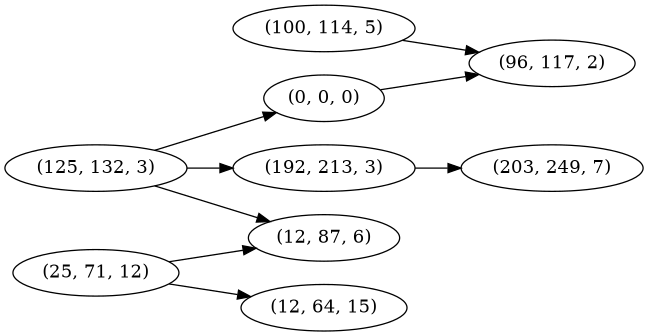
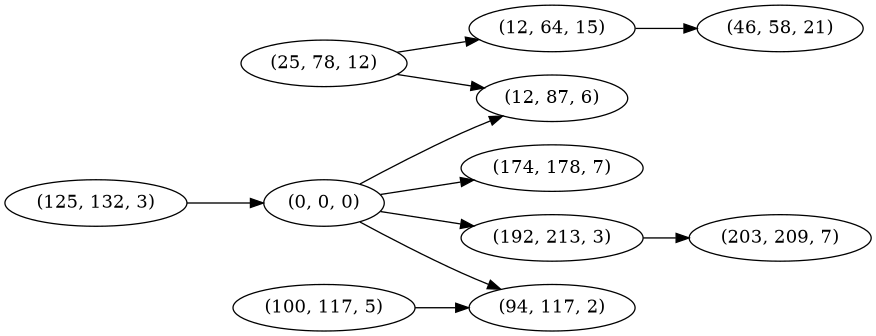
(324, 28) -> (324, 308)
none -> (780, 28)
(552, 63) -> (552, 308)
(203, 168) -> (421, 218)
(552, 168) -> (780, 238)
none -> (552, 168)
(206, 202) -> (424, 151)
(96, 273) -> (324, 63)
